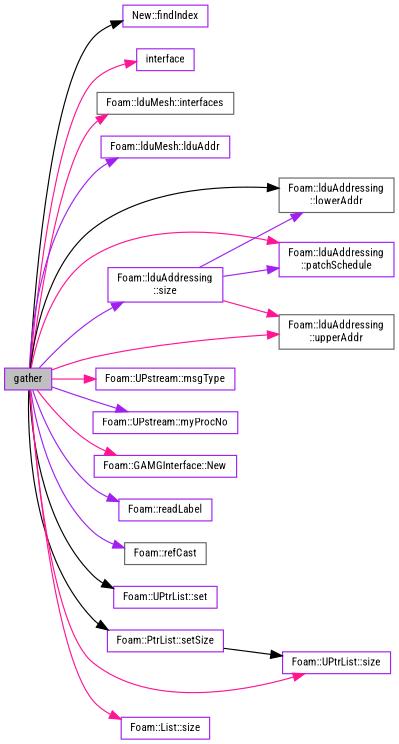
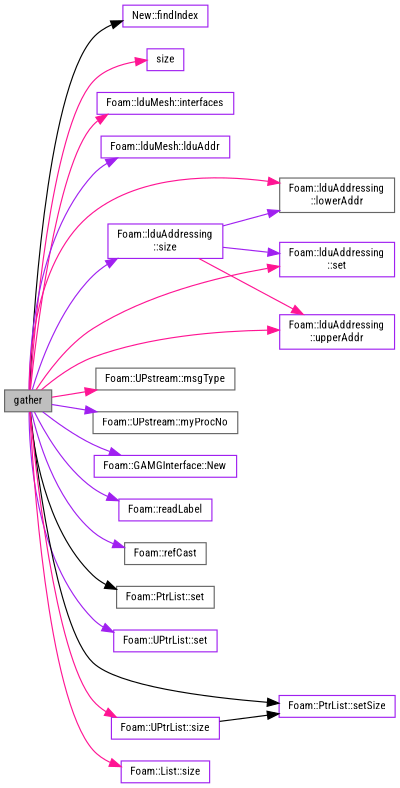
(165, 60) -> (165, 60)
(165, 103) -> (165, 103)
(104, 222) -> (89, 217)
(337, 260) -> (337, 260)
(337, 332) -> (337, 332)
(28, 379) -> (28, 401)
(165, 379) -> (165, 379)
(165, 423) -> (165, 423)
(68, 425) -> (75, 434)
(49, 500) -> (67, 582)
none -> (165, 597)
(247, 651) -> (244, 718)
